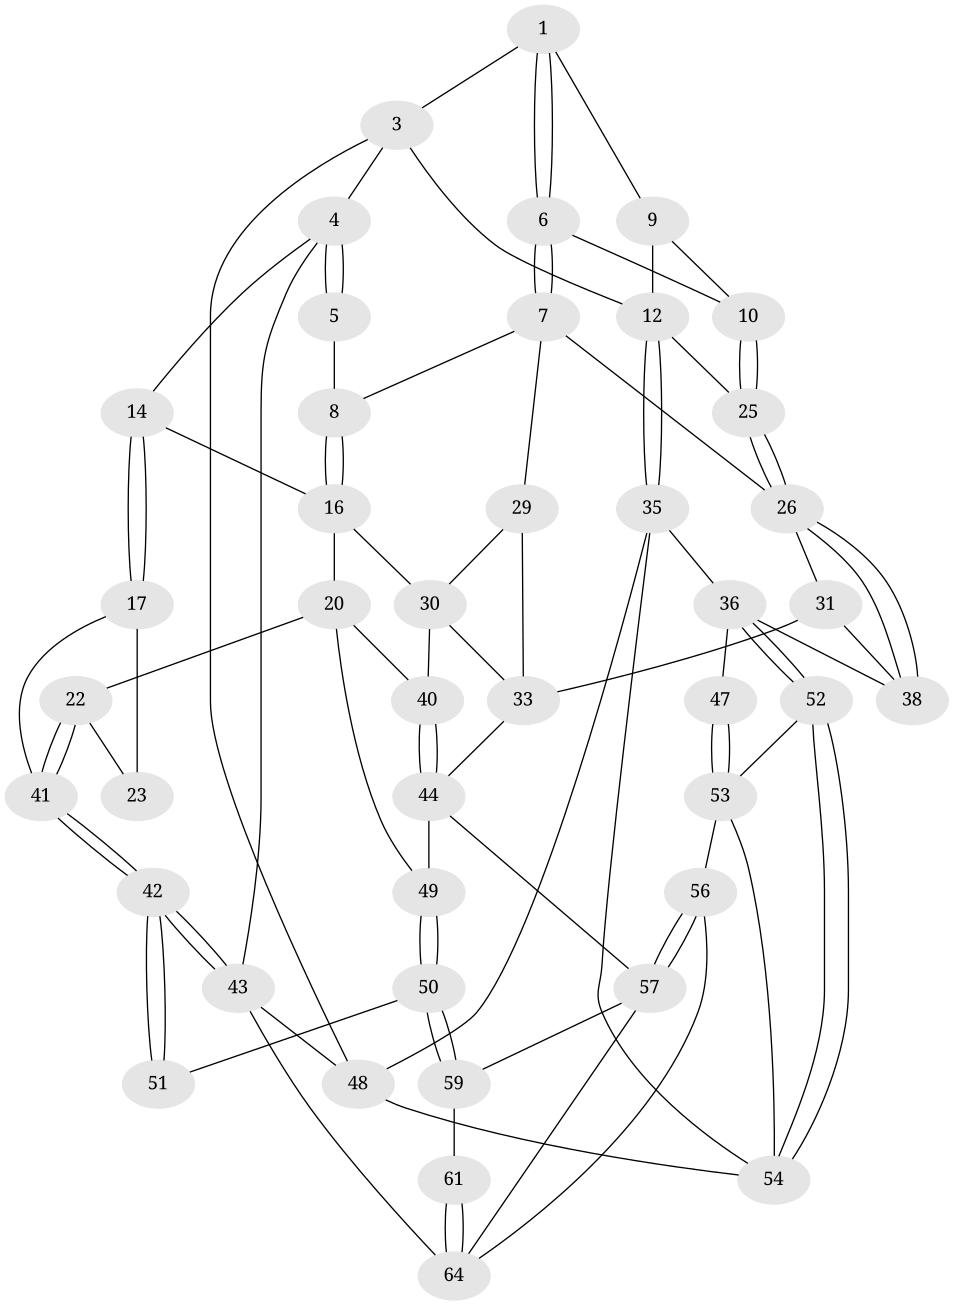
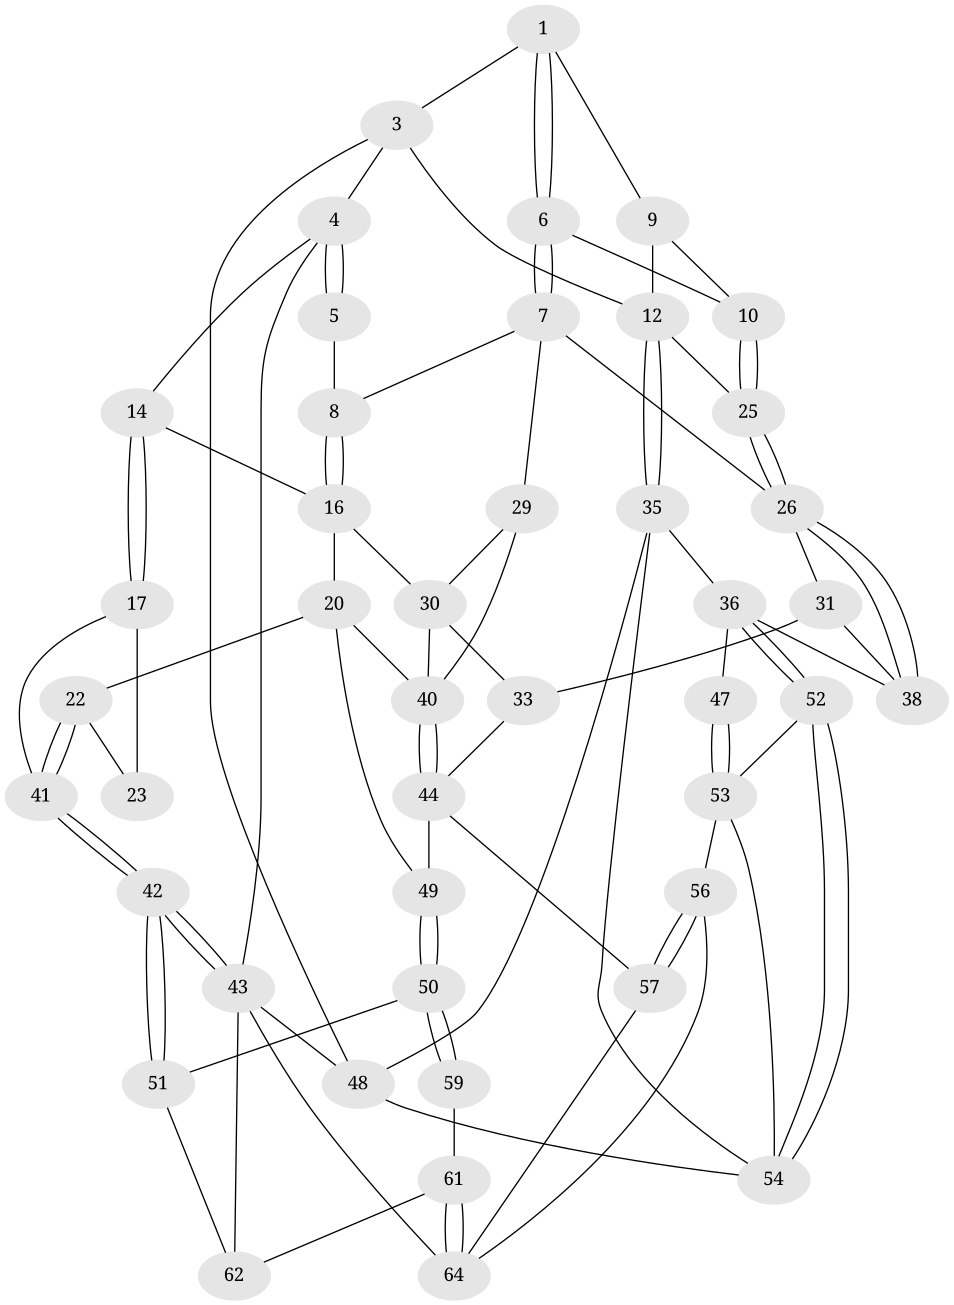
(523, 605) -> (487, 610)
(552, 1036) -> none
none -> (234, 1276)
